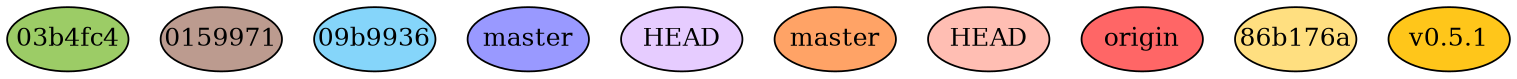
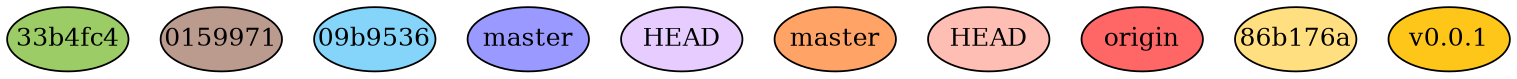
(68, 39) -> (68, 39)
(375, 39) -> (375, 39)
(1449, 39) -> (1449, 39)
